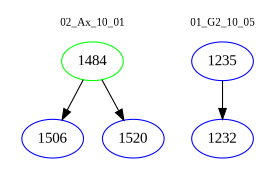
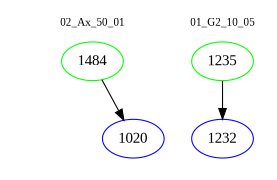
(93, 23) -> (93, 23)
(223, 61) -> (223, 61)
(53, 139) -> none
(133, 139) -> (133, 139)
